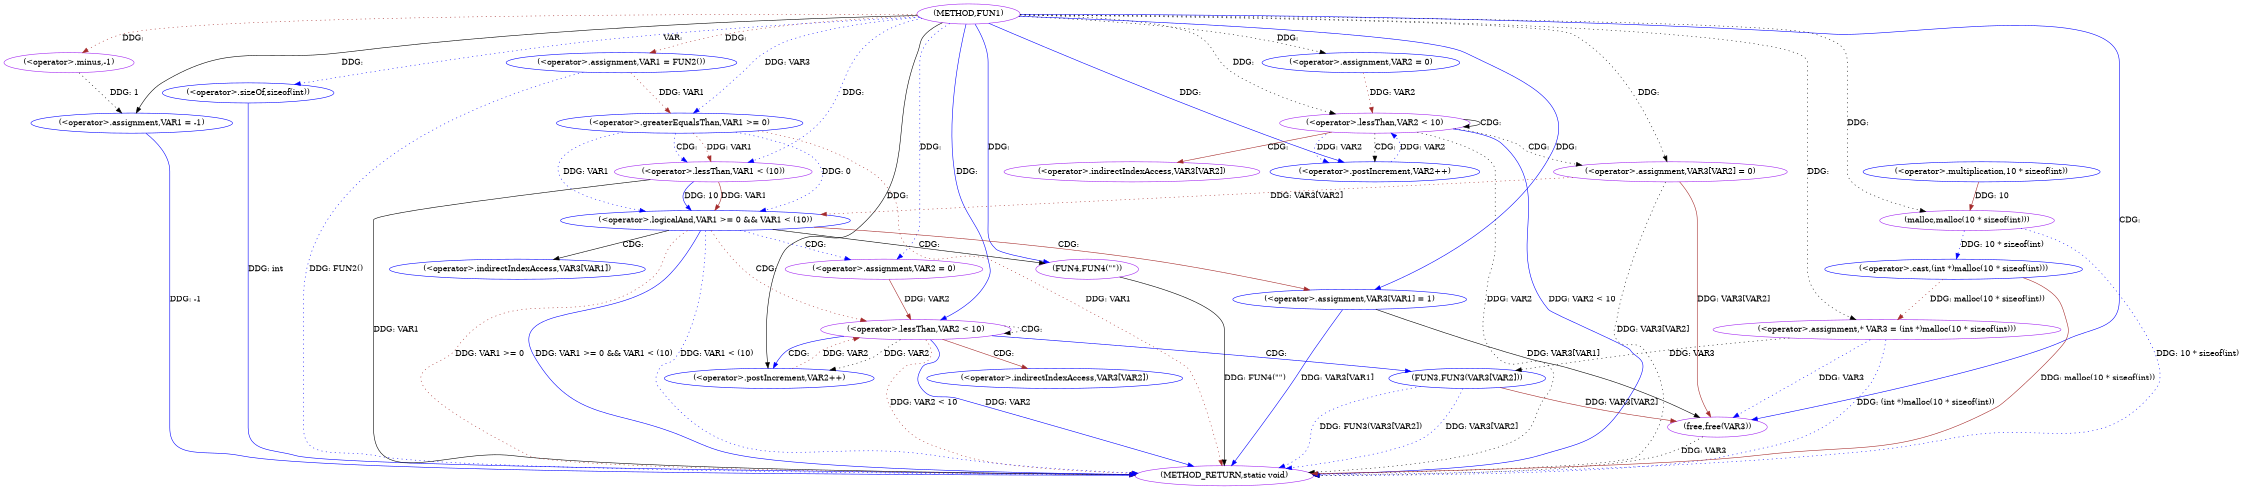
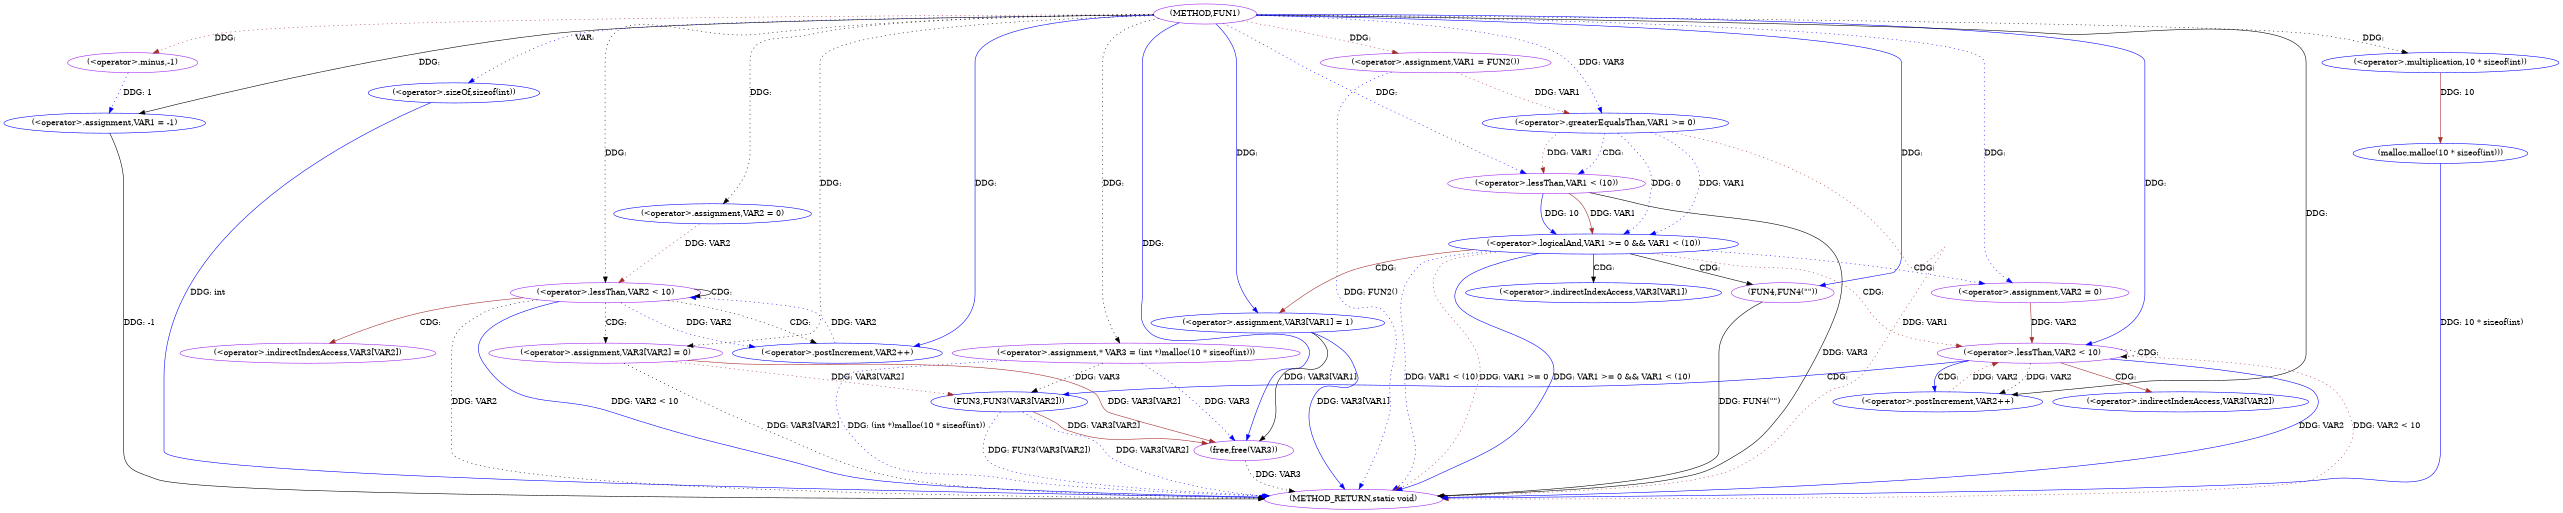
(1539, 21) -> (1859, 21)
(621, 63) -> (1436, 63)
(98, 91) -> (120, 90)
(1200, 196) -> (810, 378)
(1967, 221) -> (2440, 153)
(2131, 221) -> (1154, 244)
(1954, 269) -> none
(396, 330) -> (1845, 353)
(1859, 452) -> (2097, 489)
(491, 469) -> (524, 495)
